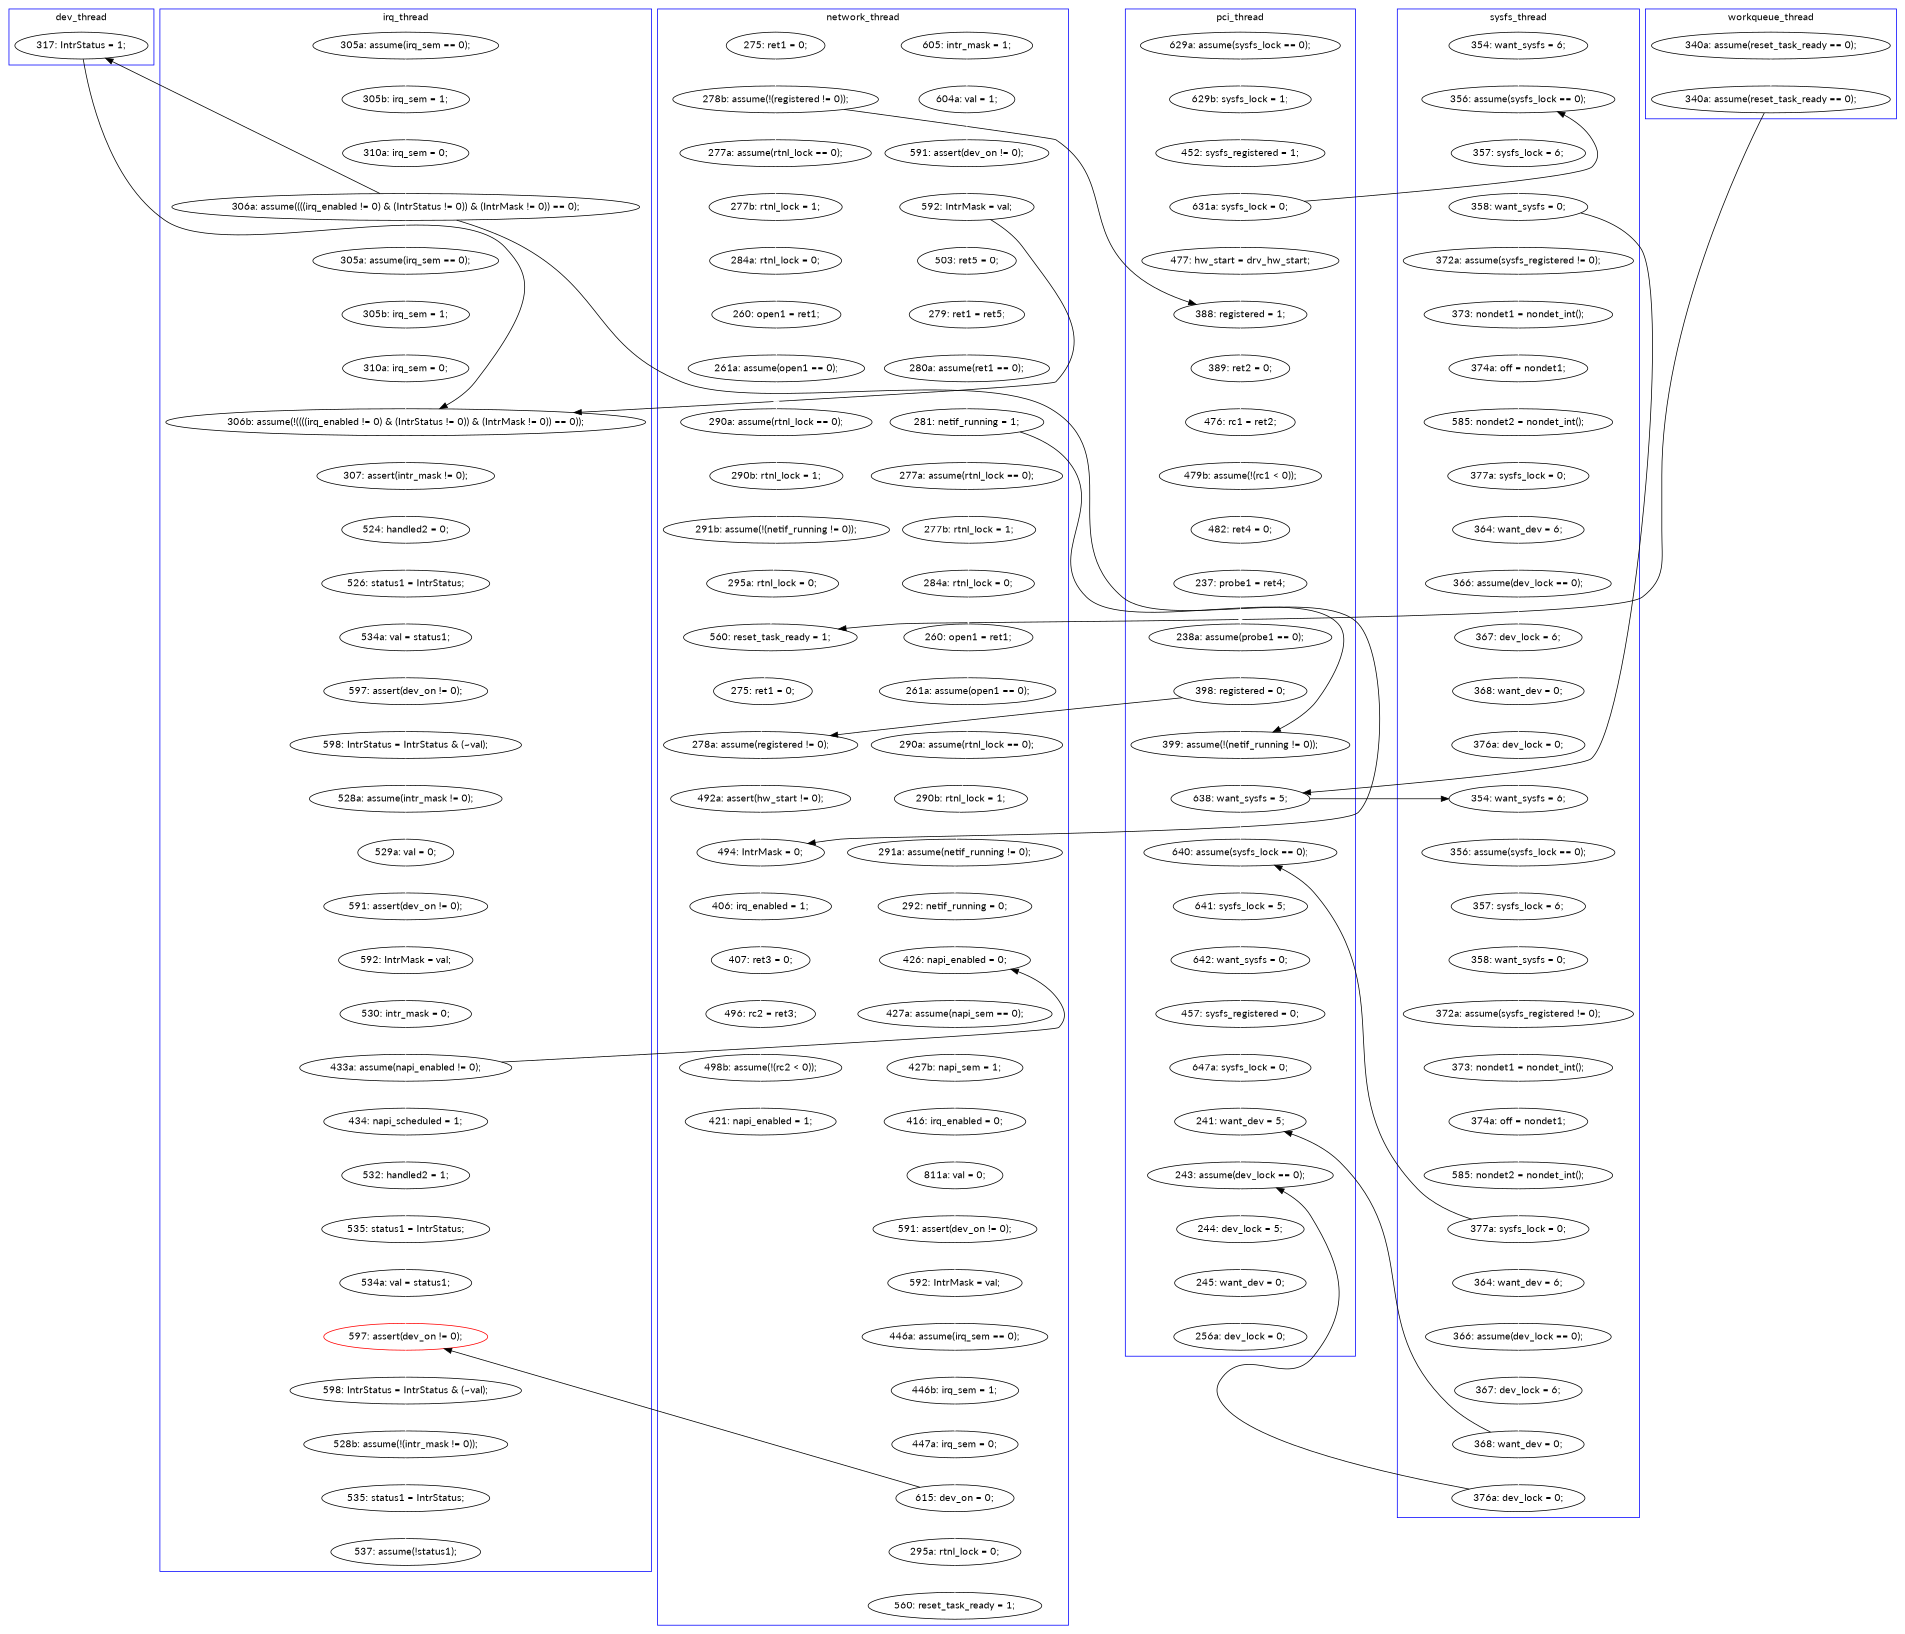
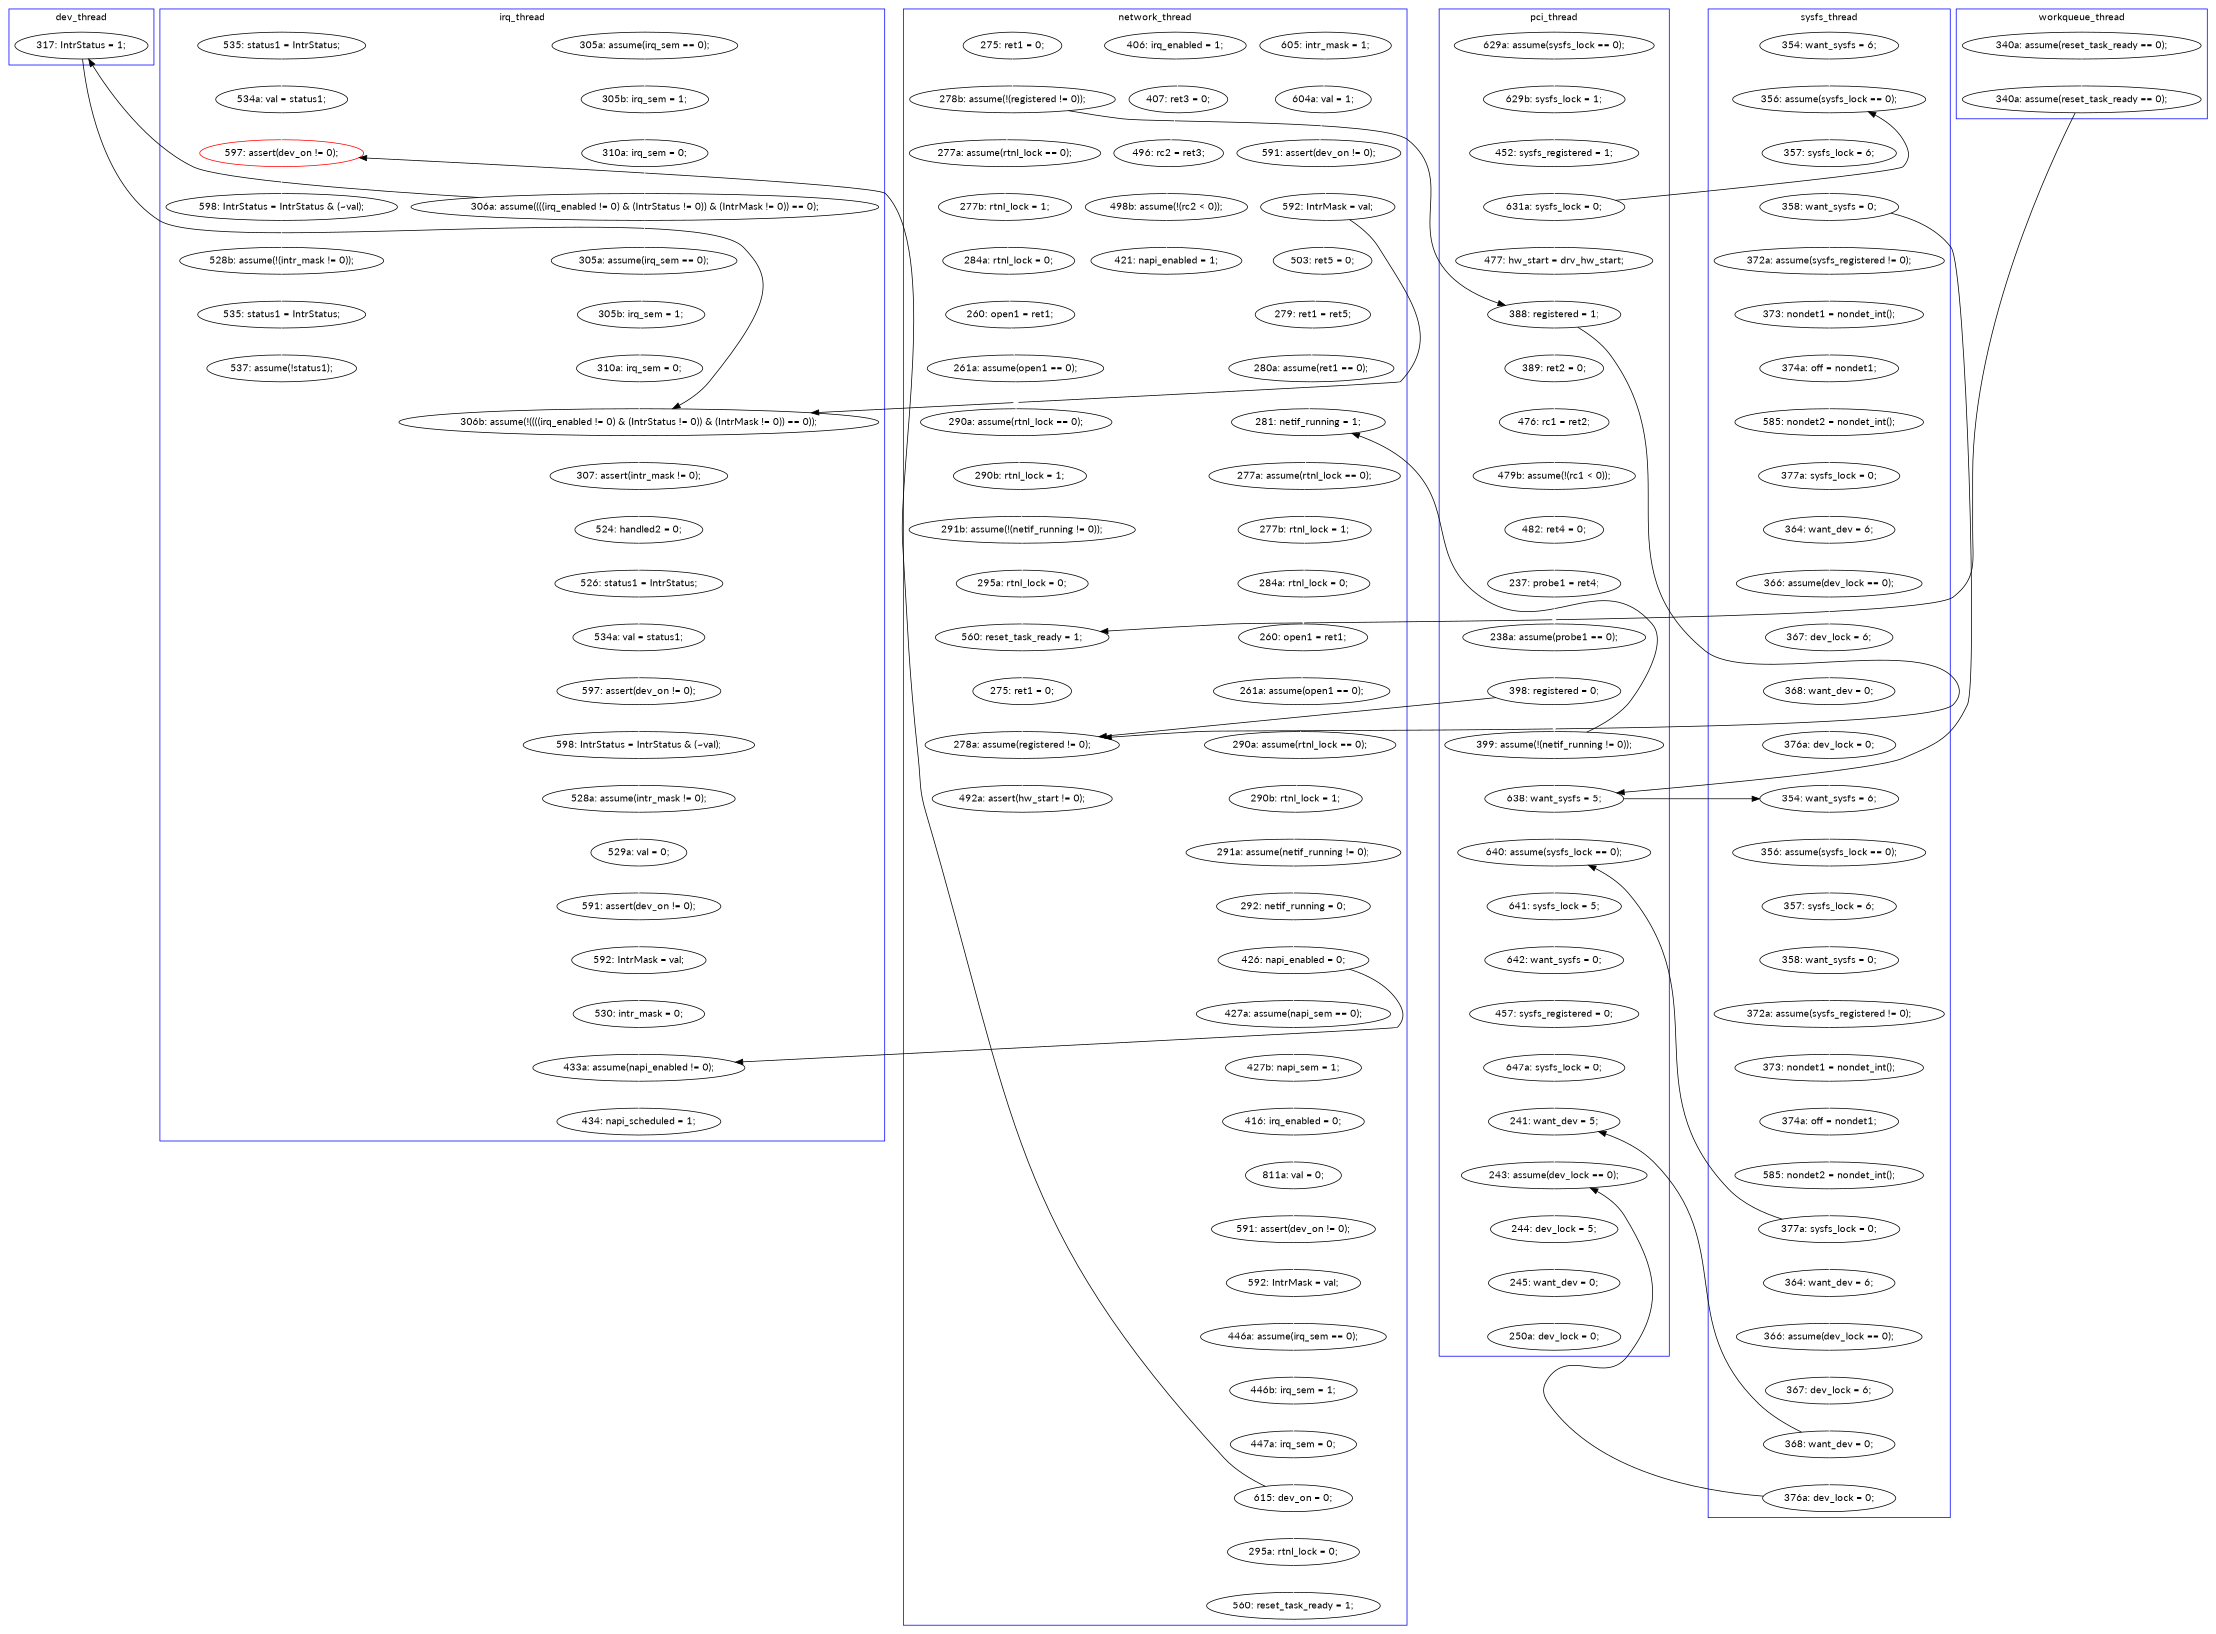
(1148, 612) -> (1532, 611)
none -> (1857, 719)
(761, 853) -> none
(821, 1045) -> (1114, 1043)
(406, 1175) -> none
(1240, 1337) -> (1554, 1337)
